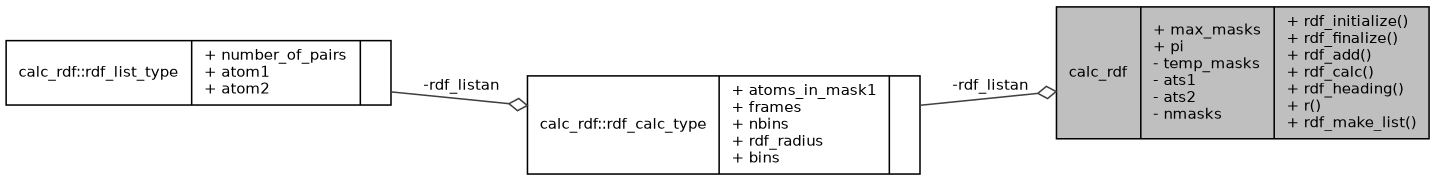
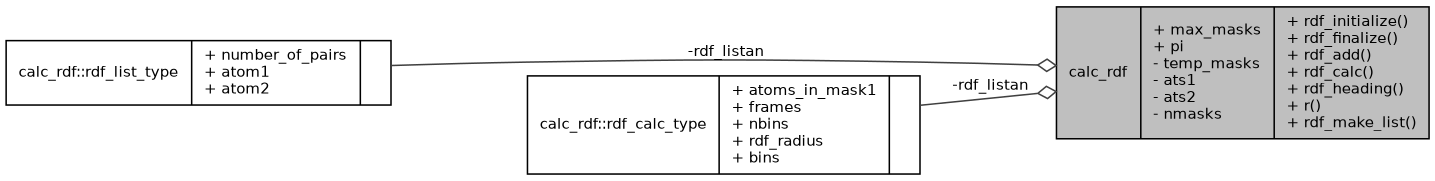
(450, 98) -> (715, 60)
